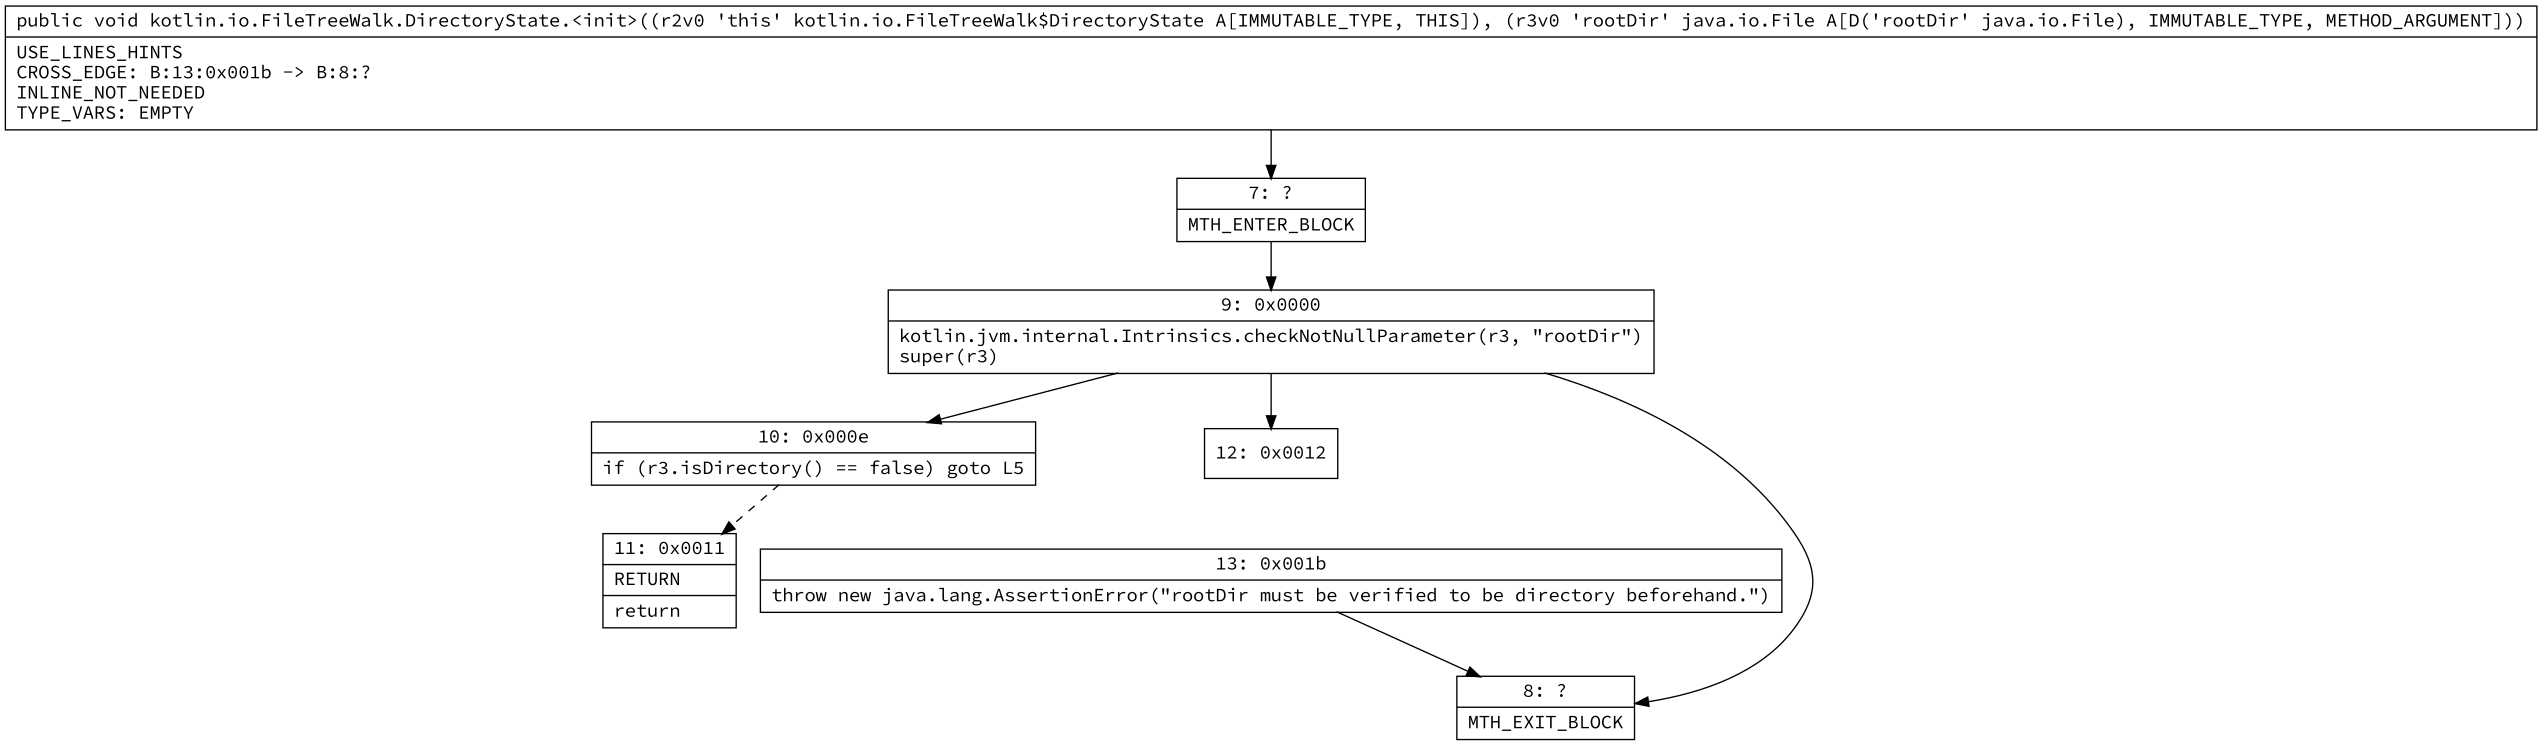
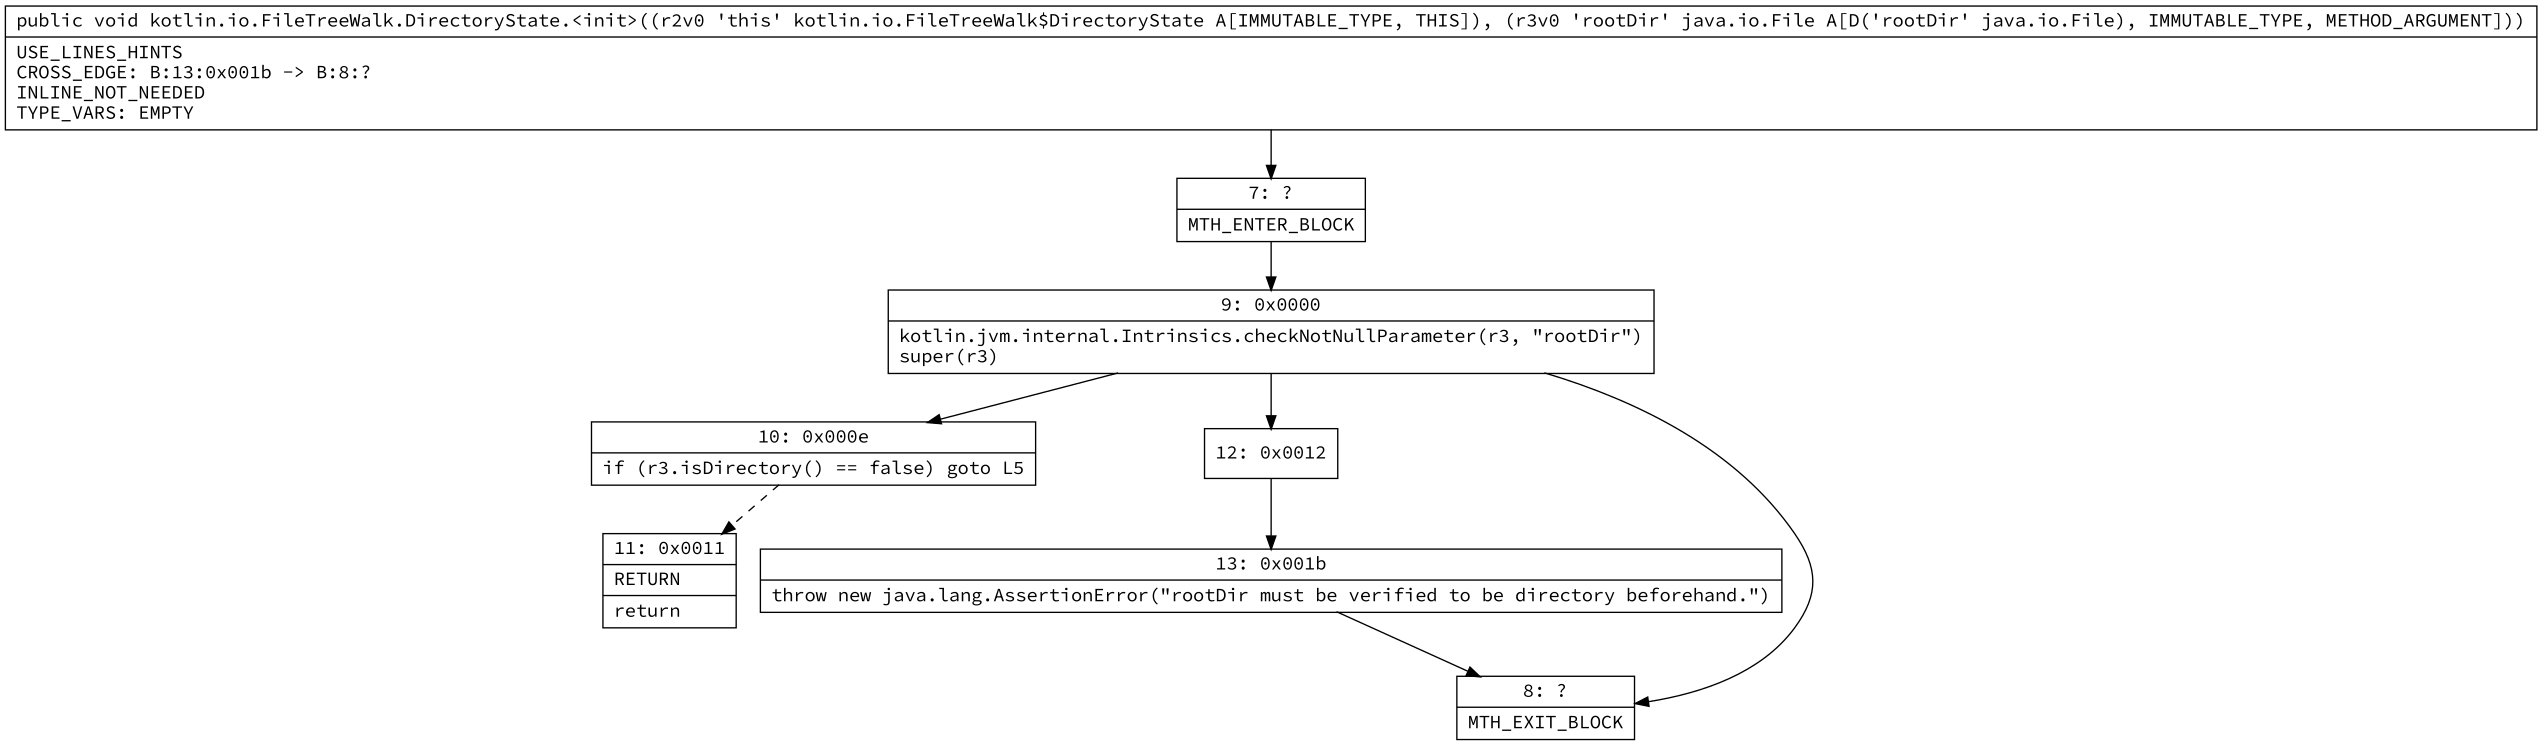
none -> (1271, 507)
